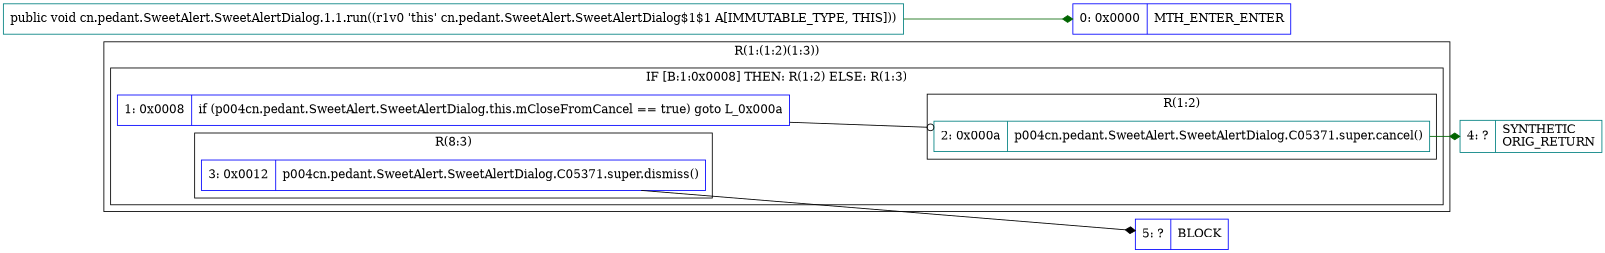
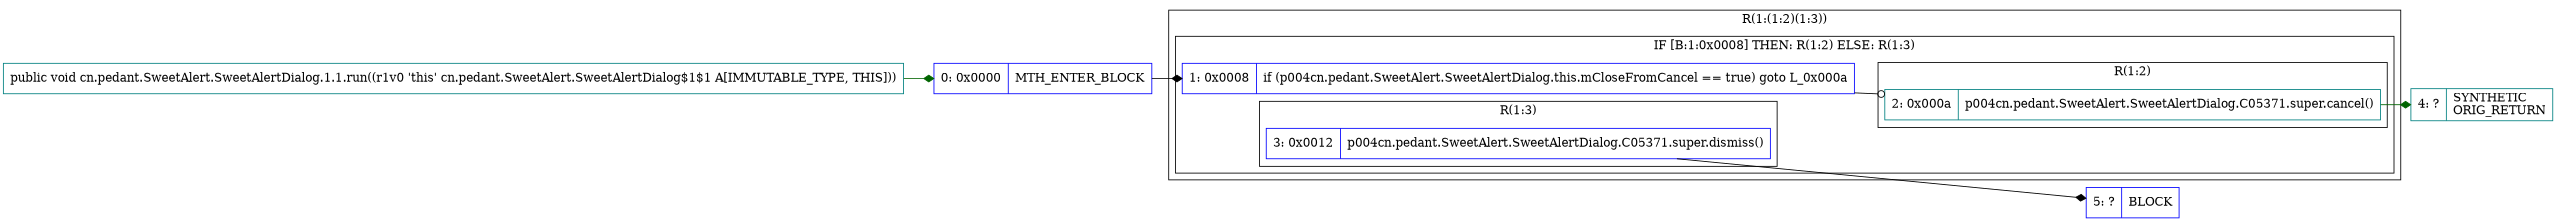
(1219, 19) -> (1080, 78)
none -> (1162, 79)
(453, 143) -> (1518, 111)
